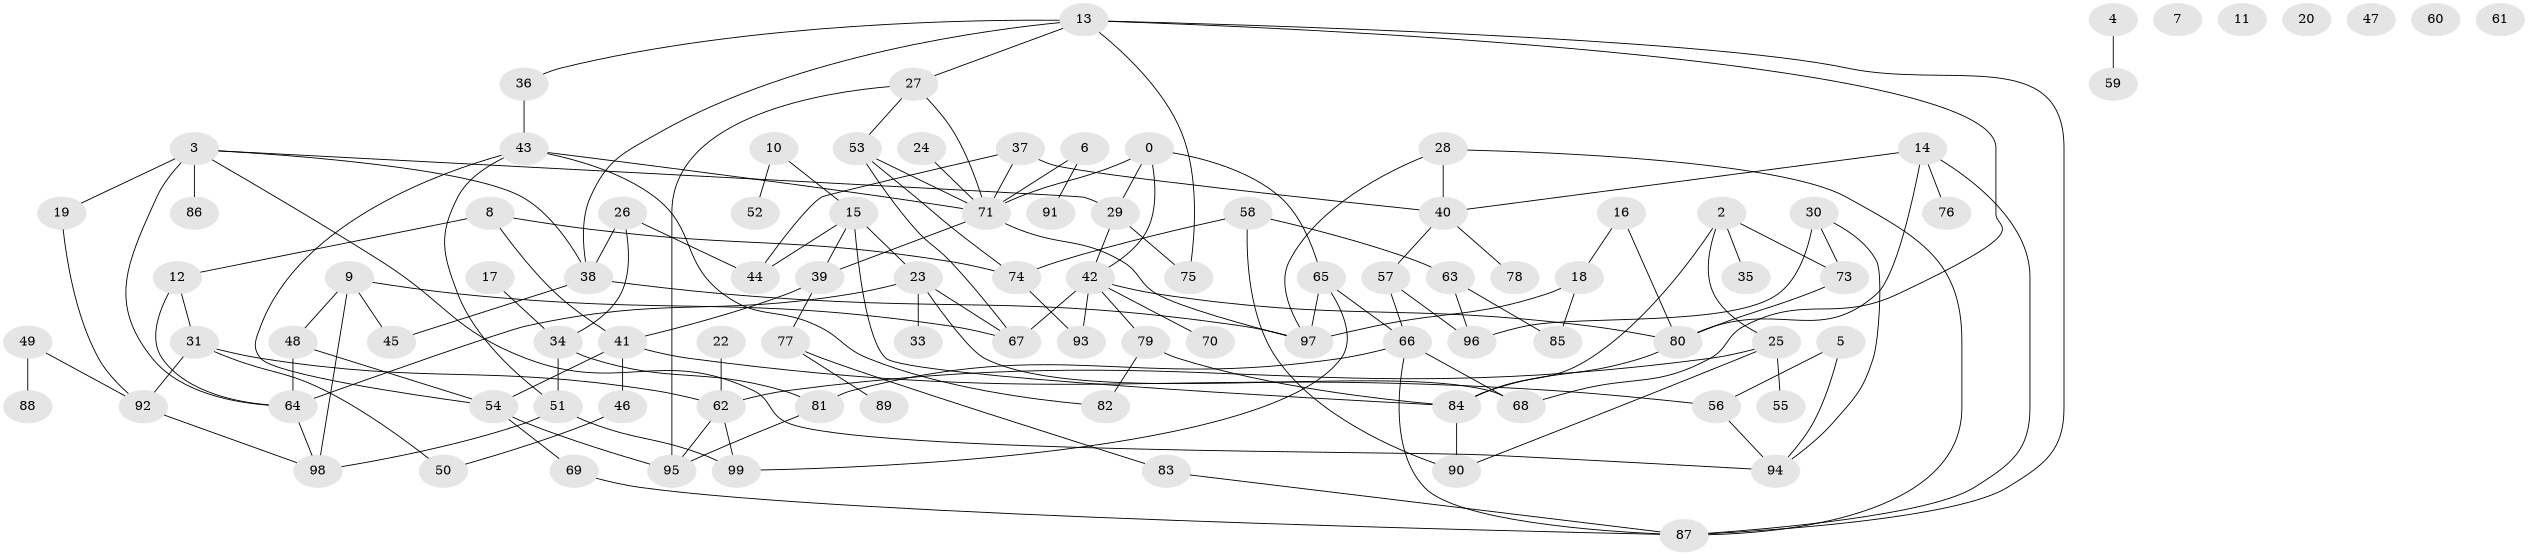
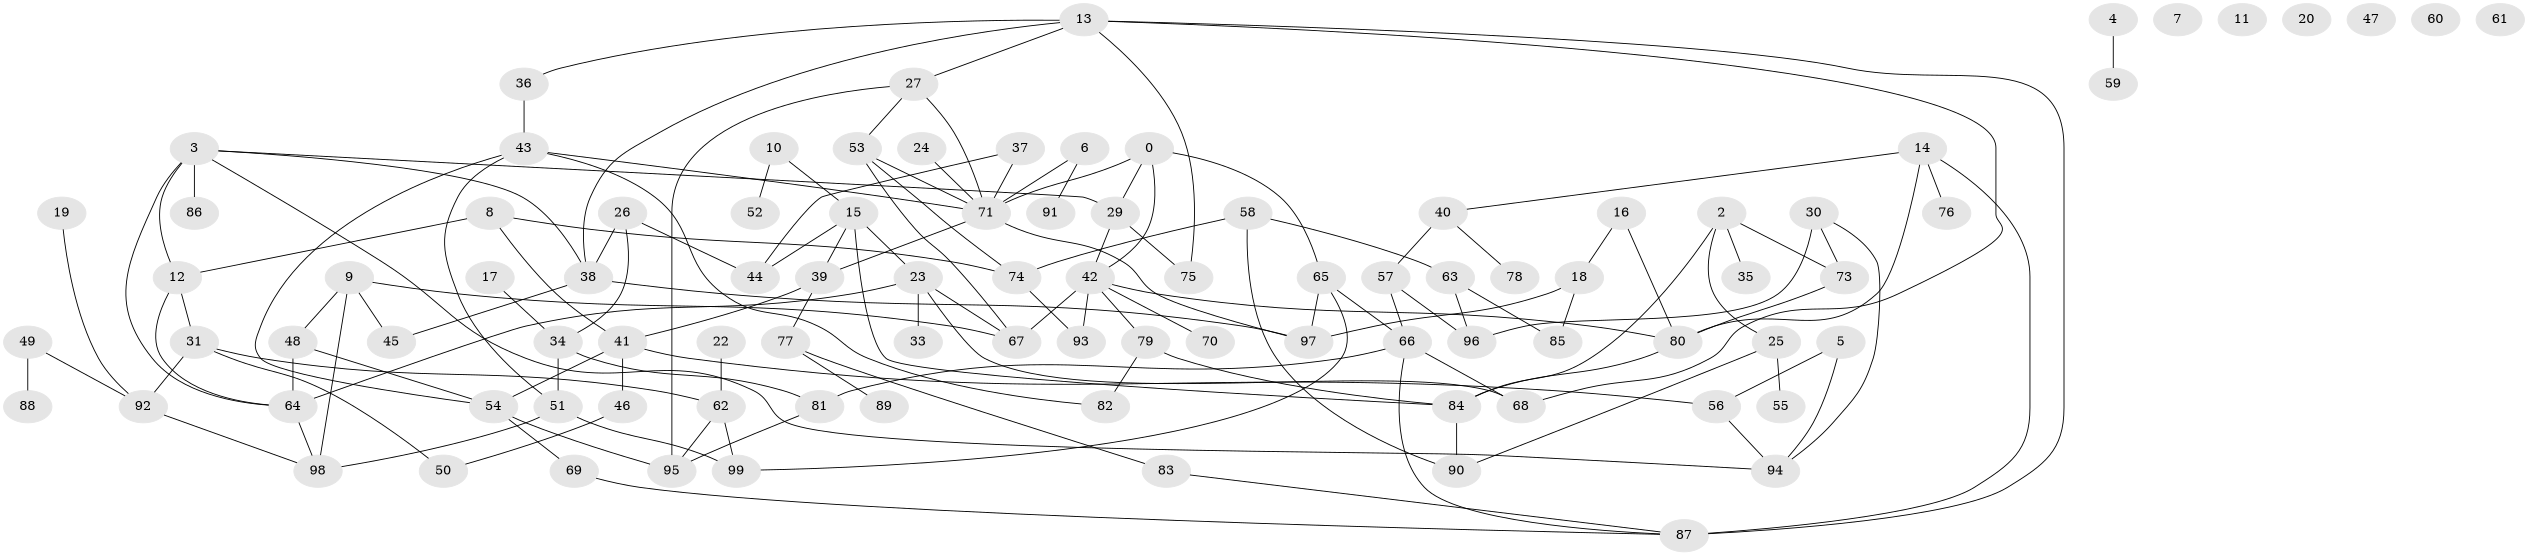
(1443, 149) -> none
(128, 181) -> (160, 210)
(1228, 189) -> none
(1274, 375) -> none
